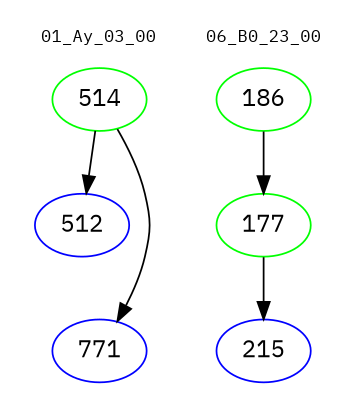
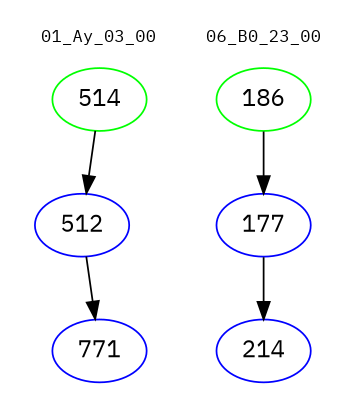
(149, 216) -> (89, 279)
(264, 225) -> (264, 225)
(264, 351) -> (264, 351)
